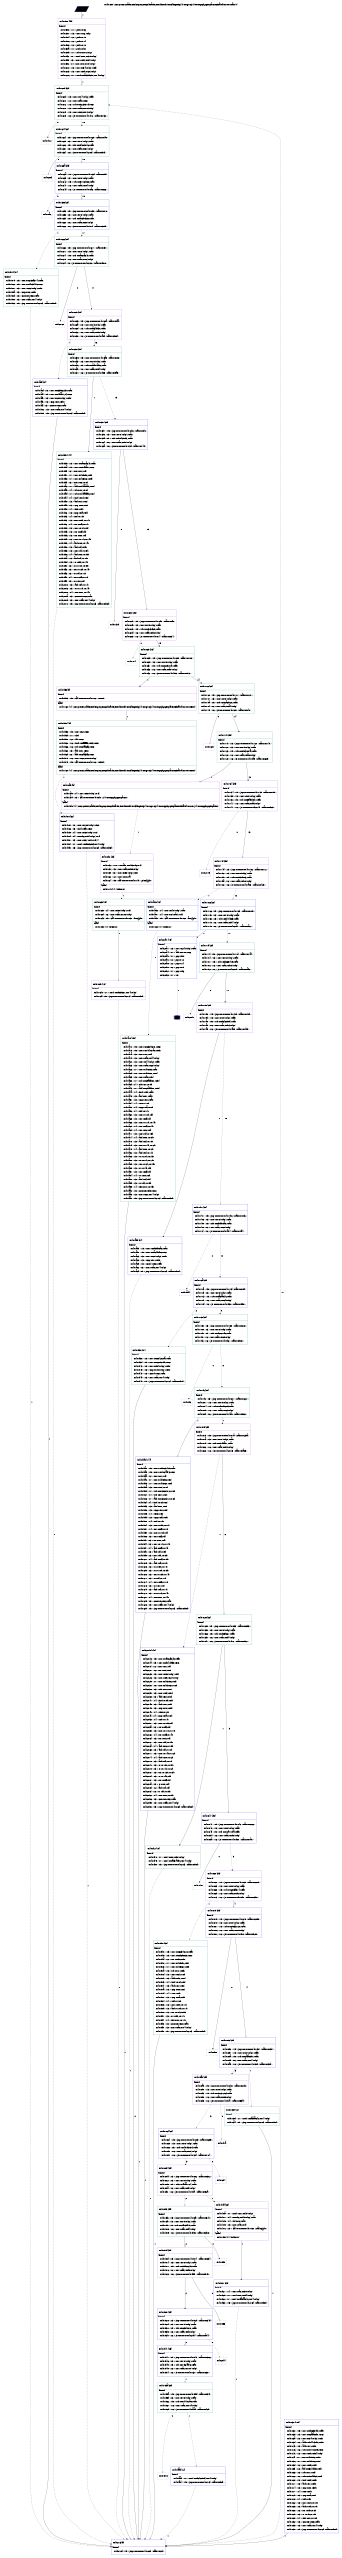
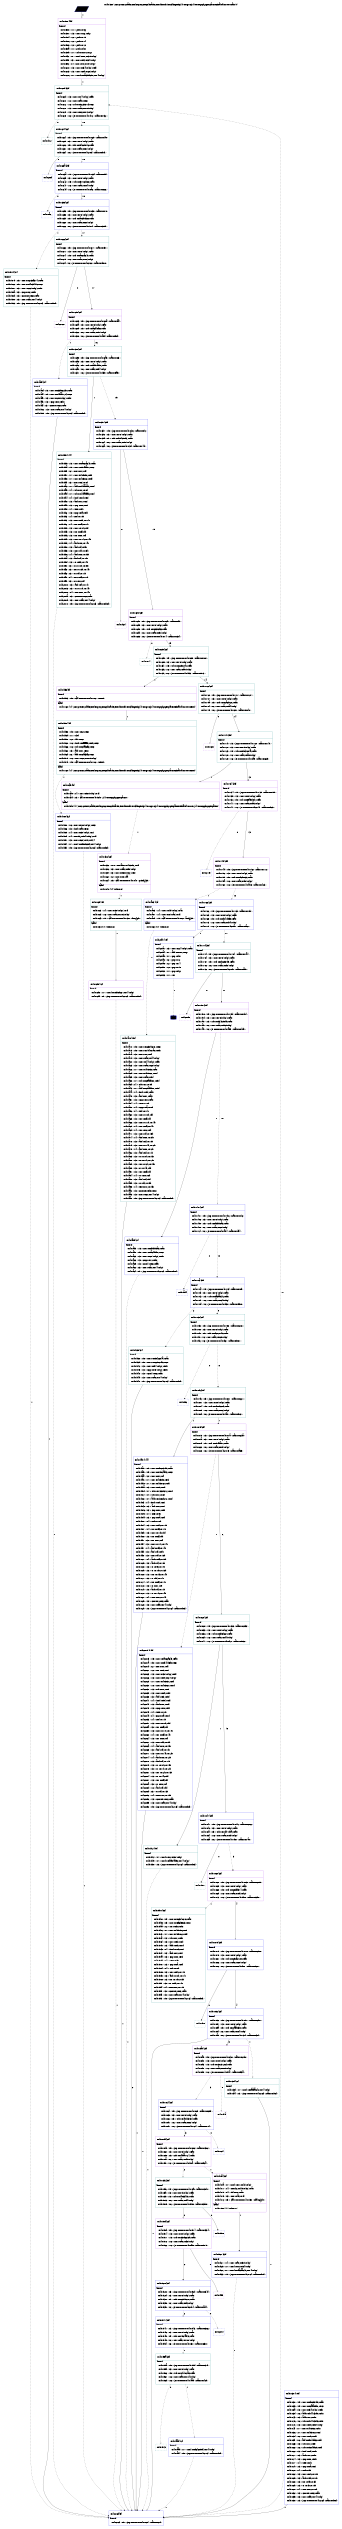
(154, 2287) -> (152, 2252)
